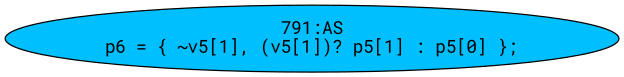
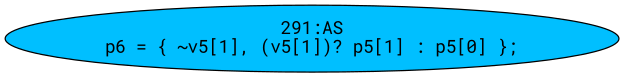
(312, 39) -> (312, 39)
